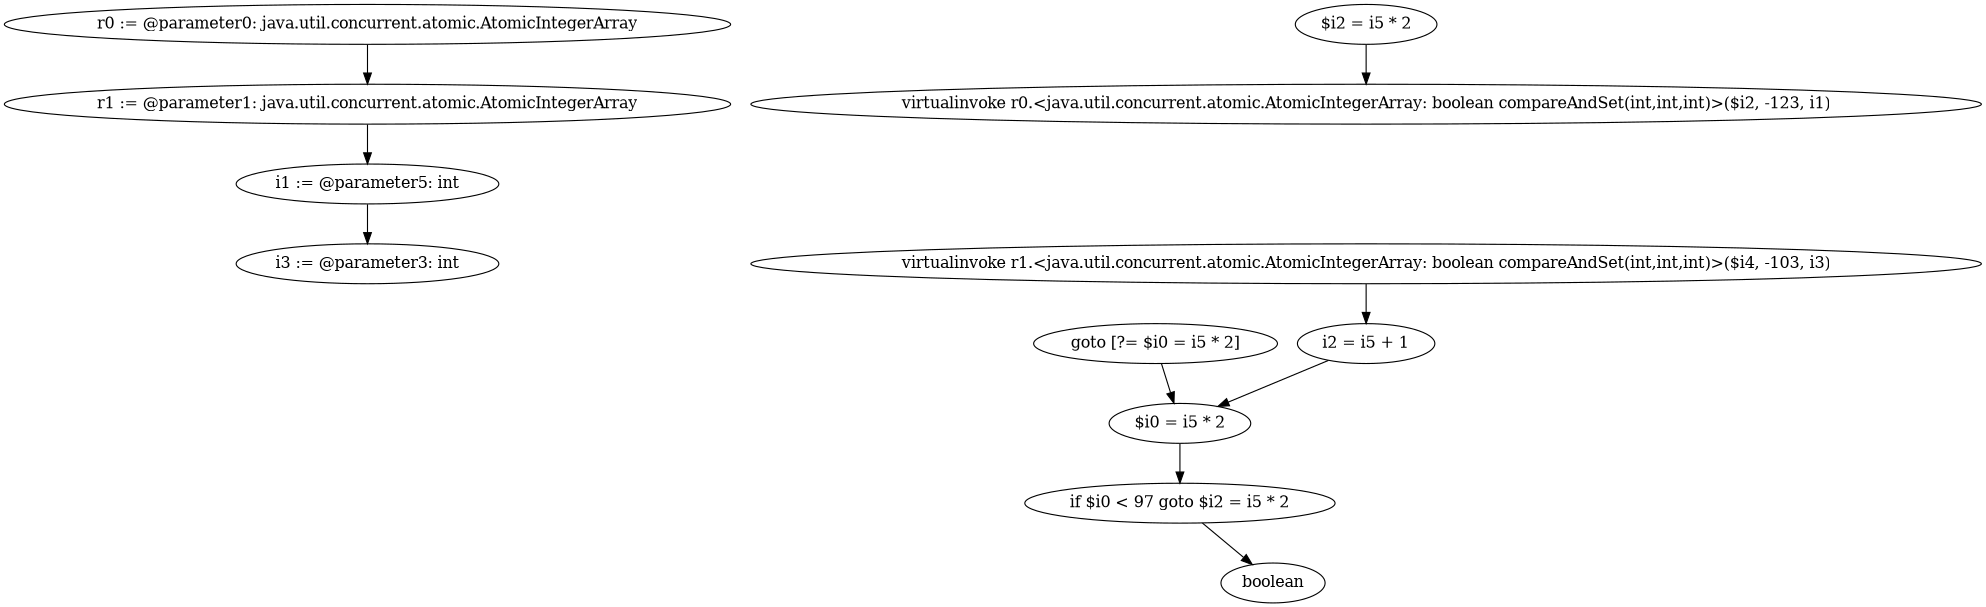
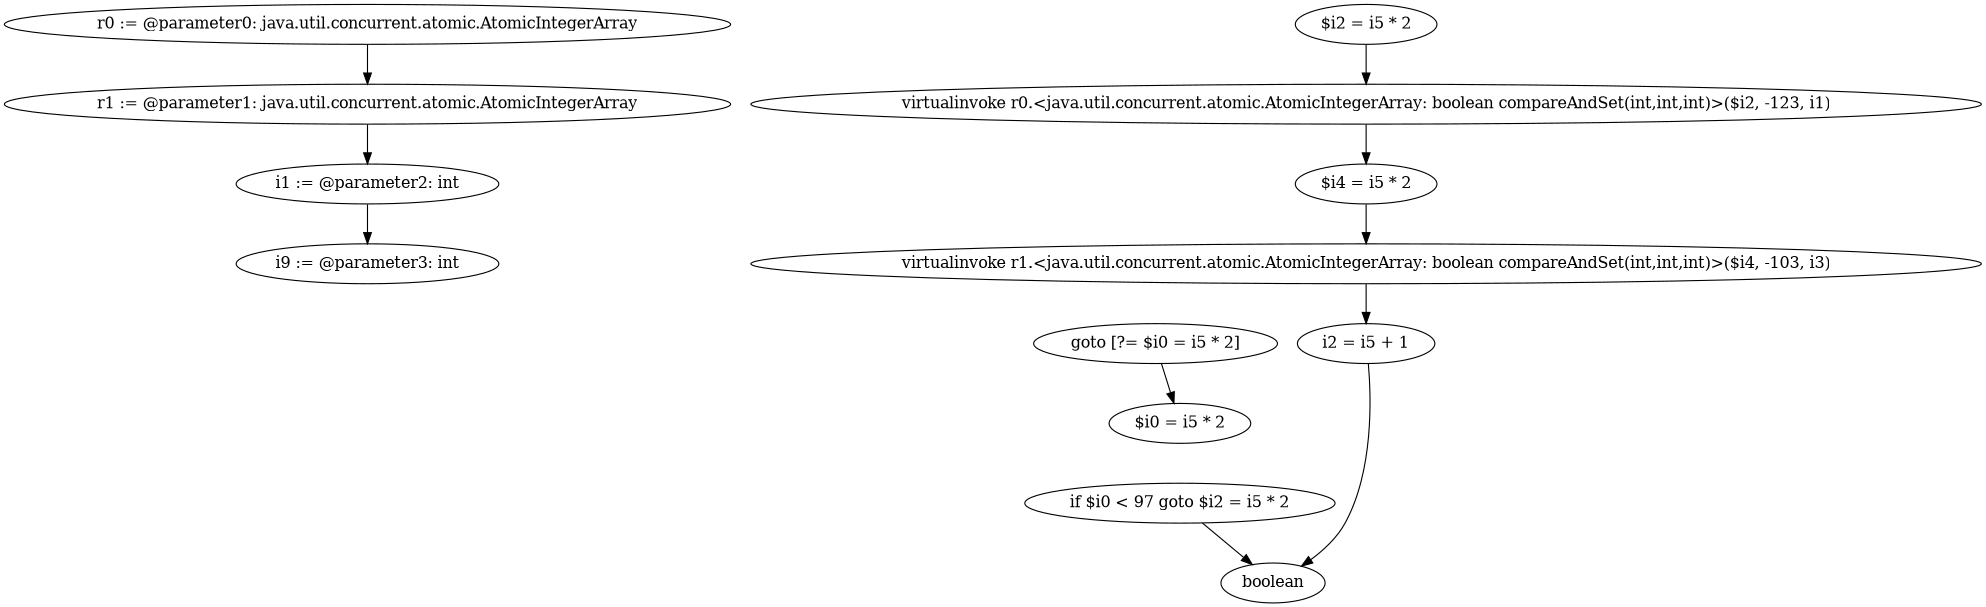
(367, 184) -> (367, 184)
none -> (1366, 184)
(367, 264) -> (367, 264)
(1278, 381) -> (1363, 470)
(1180, 458) -> none
